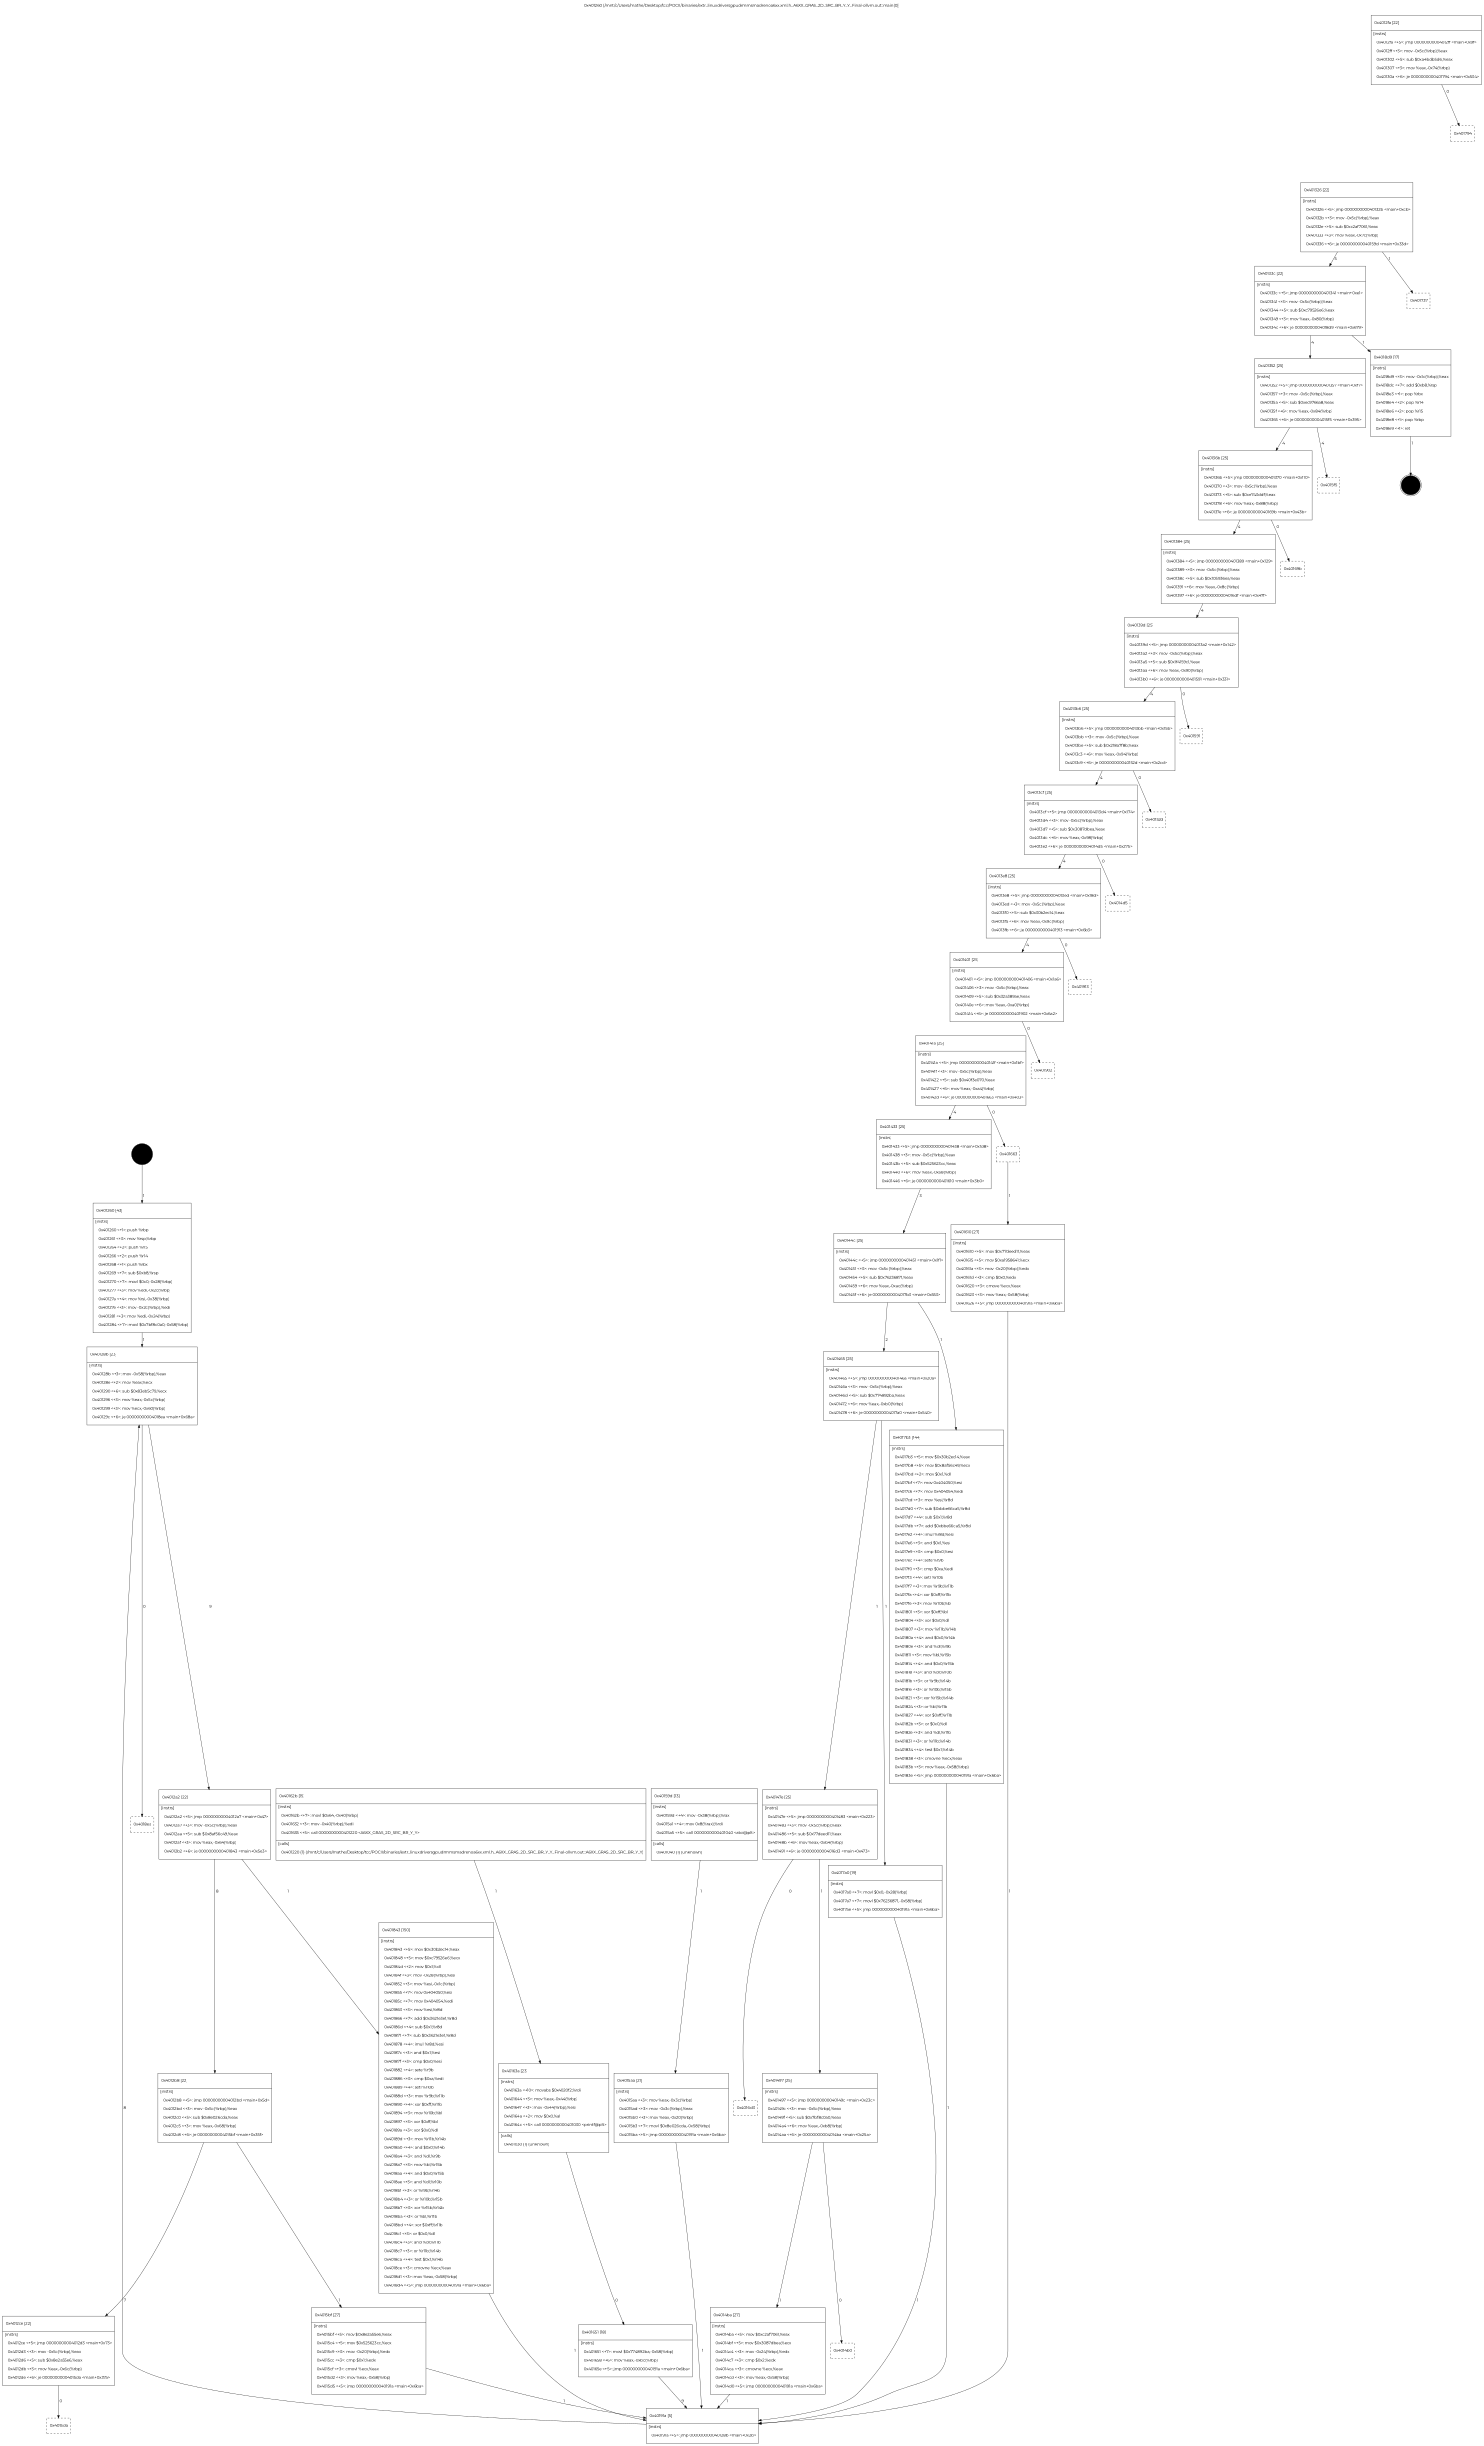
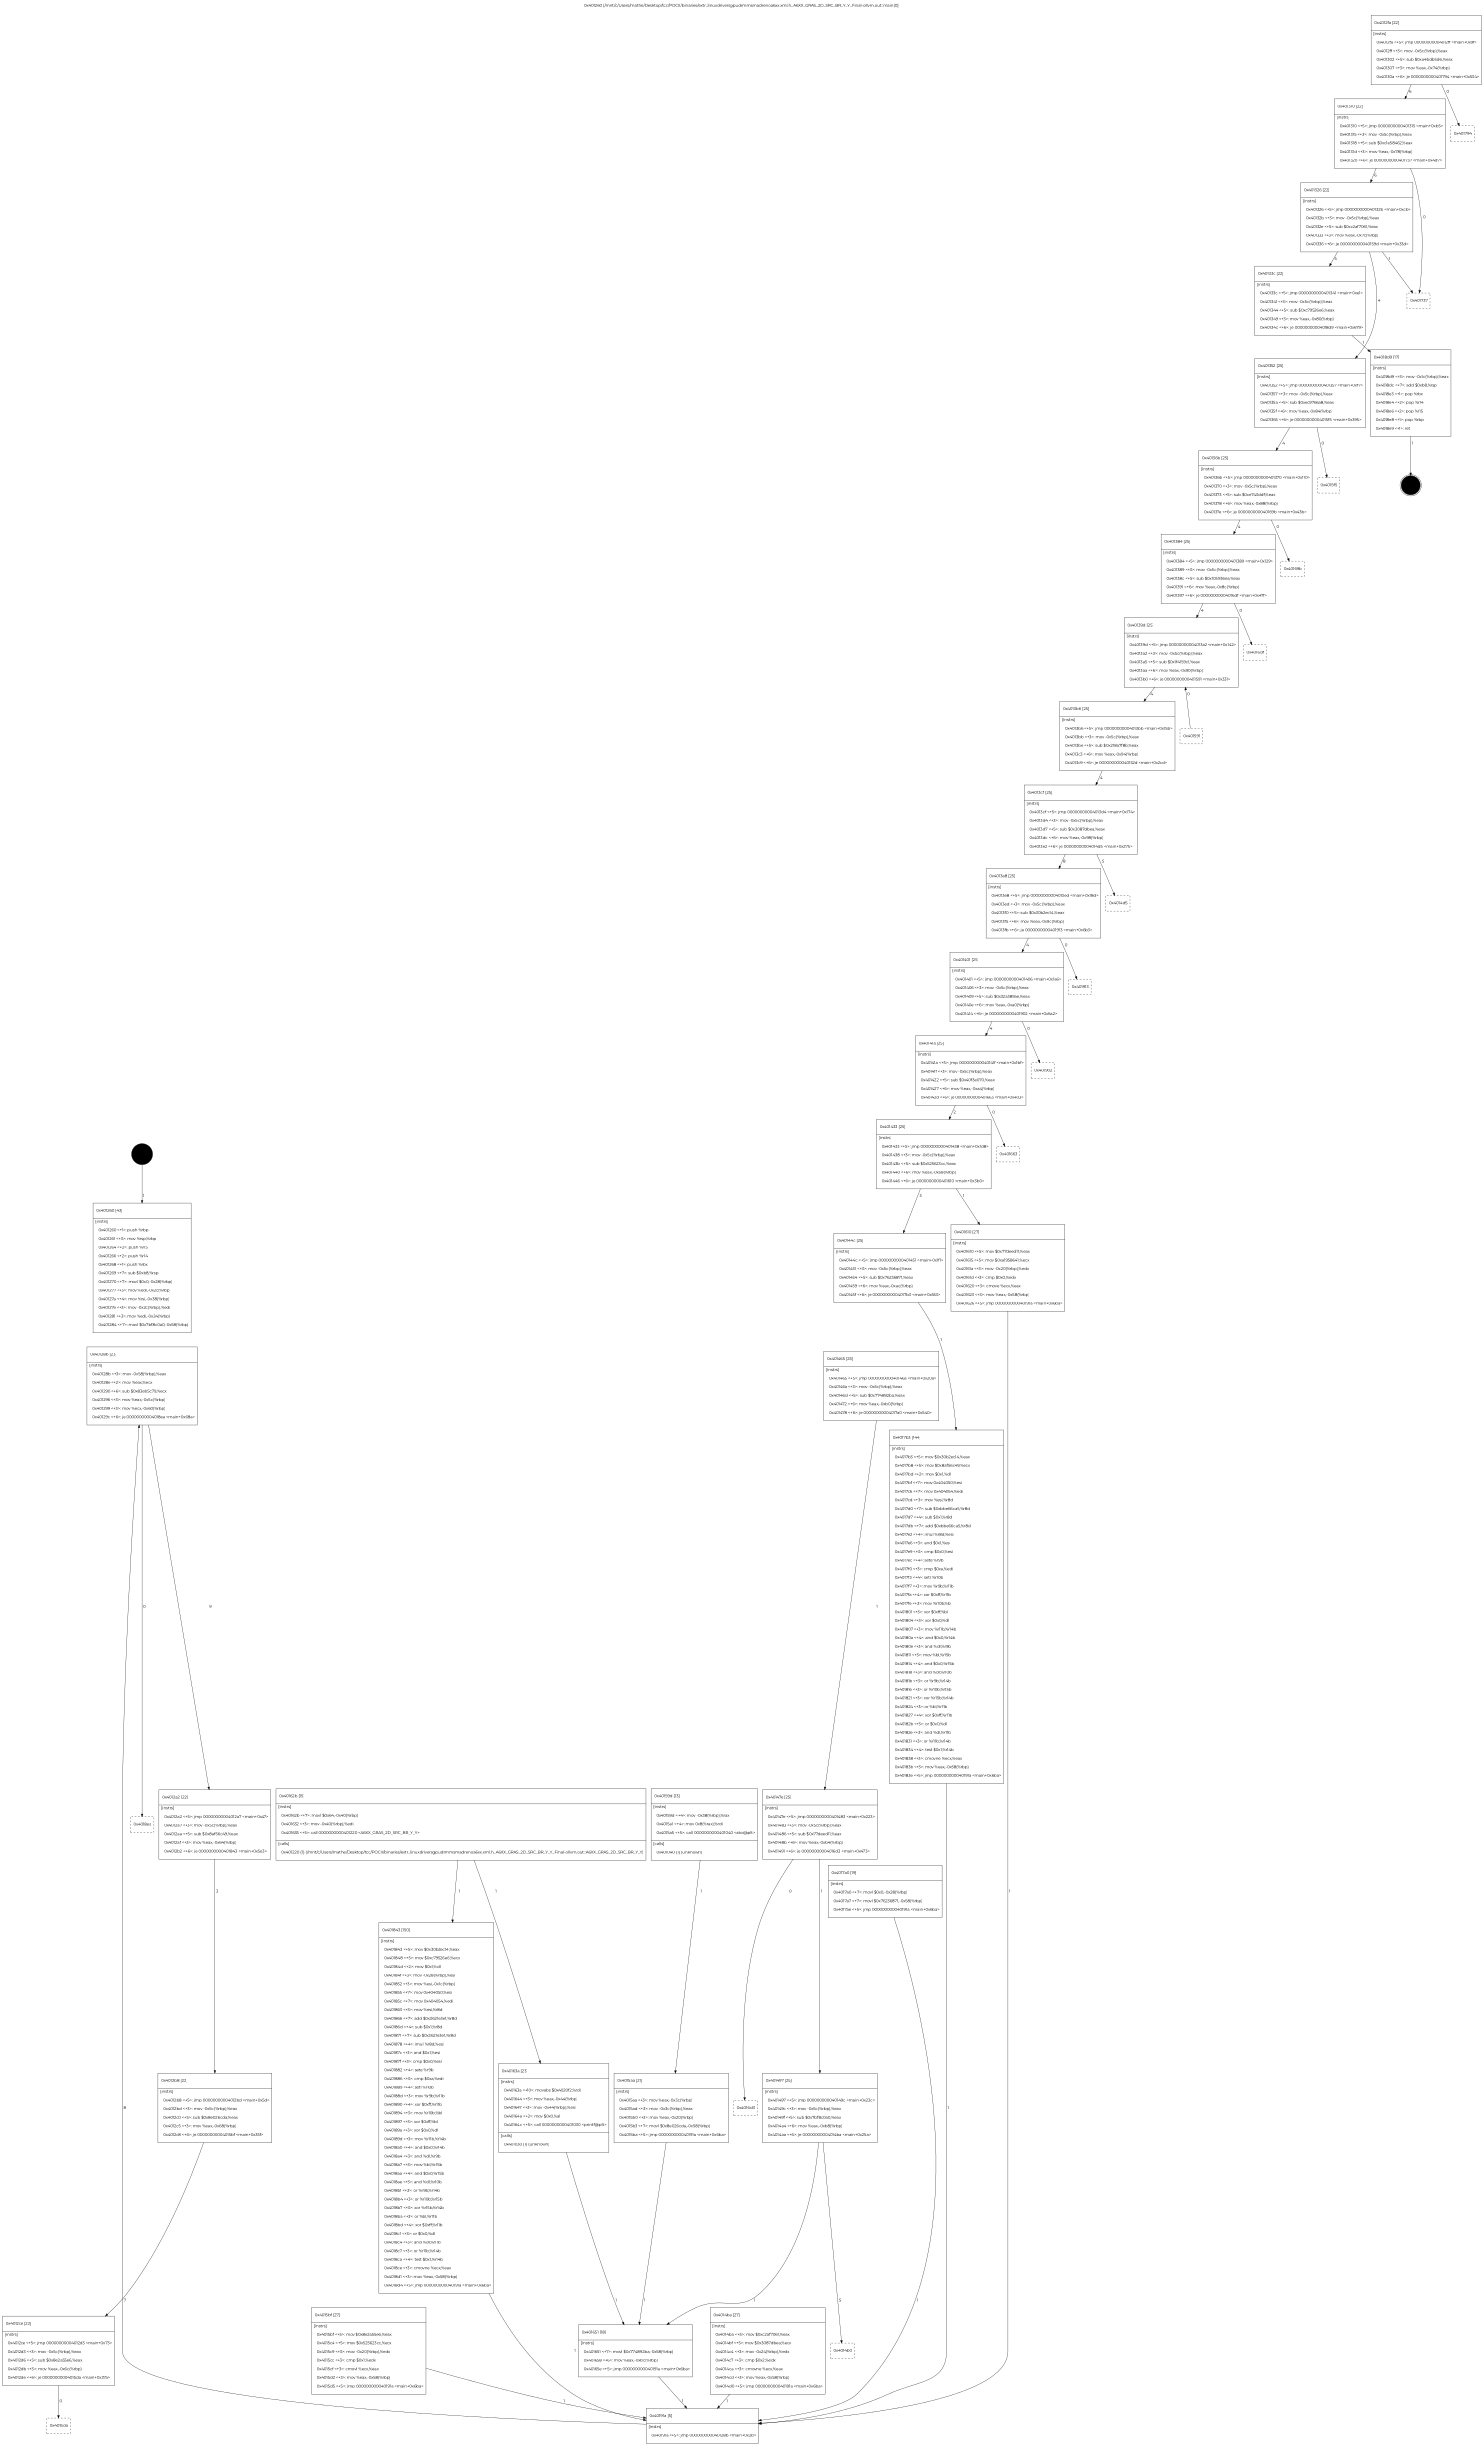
none -> (1390, 134)
(1310, 346) -> (1377, 306)
(1322, 443) -> (1322, 443)
none -> (1255, 652)
(1183, 707) -> (1188, 709)
(1154, 820) -> none
(1064, 862) -> (1064, 862)
(1103, 862) -> (1103, 862)
none -> (989, 1027)
(954, 1112) -> (954, 1112)
(1008, 1192) -> (967, 1206)
(886, 1326) -> none
(142, 1338) -> none
(883, 1642) -> none
(217, 1891) -> (217, 1891)
(309, 1946) -> (455, 1890)
(288, 2224) -> none
(795, 2224) -> (781, 2267)
(692, 2274) -> (653, 2232)
(616, 2300) -> (616, 2300)
(840, 2300) -> (840, 2300)
(682, 2401) -> (682, 2401)
